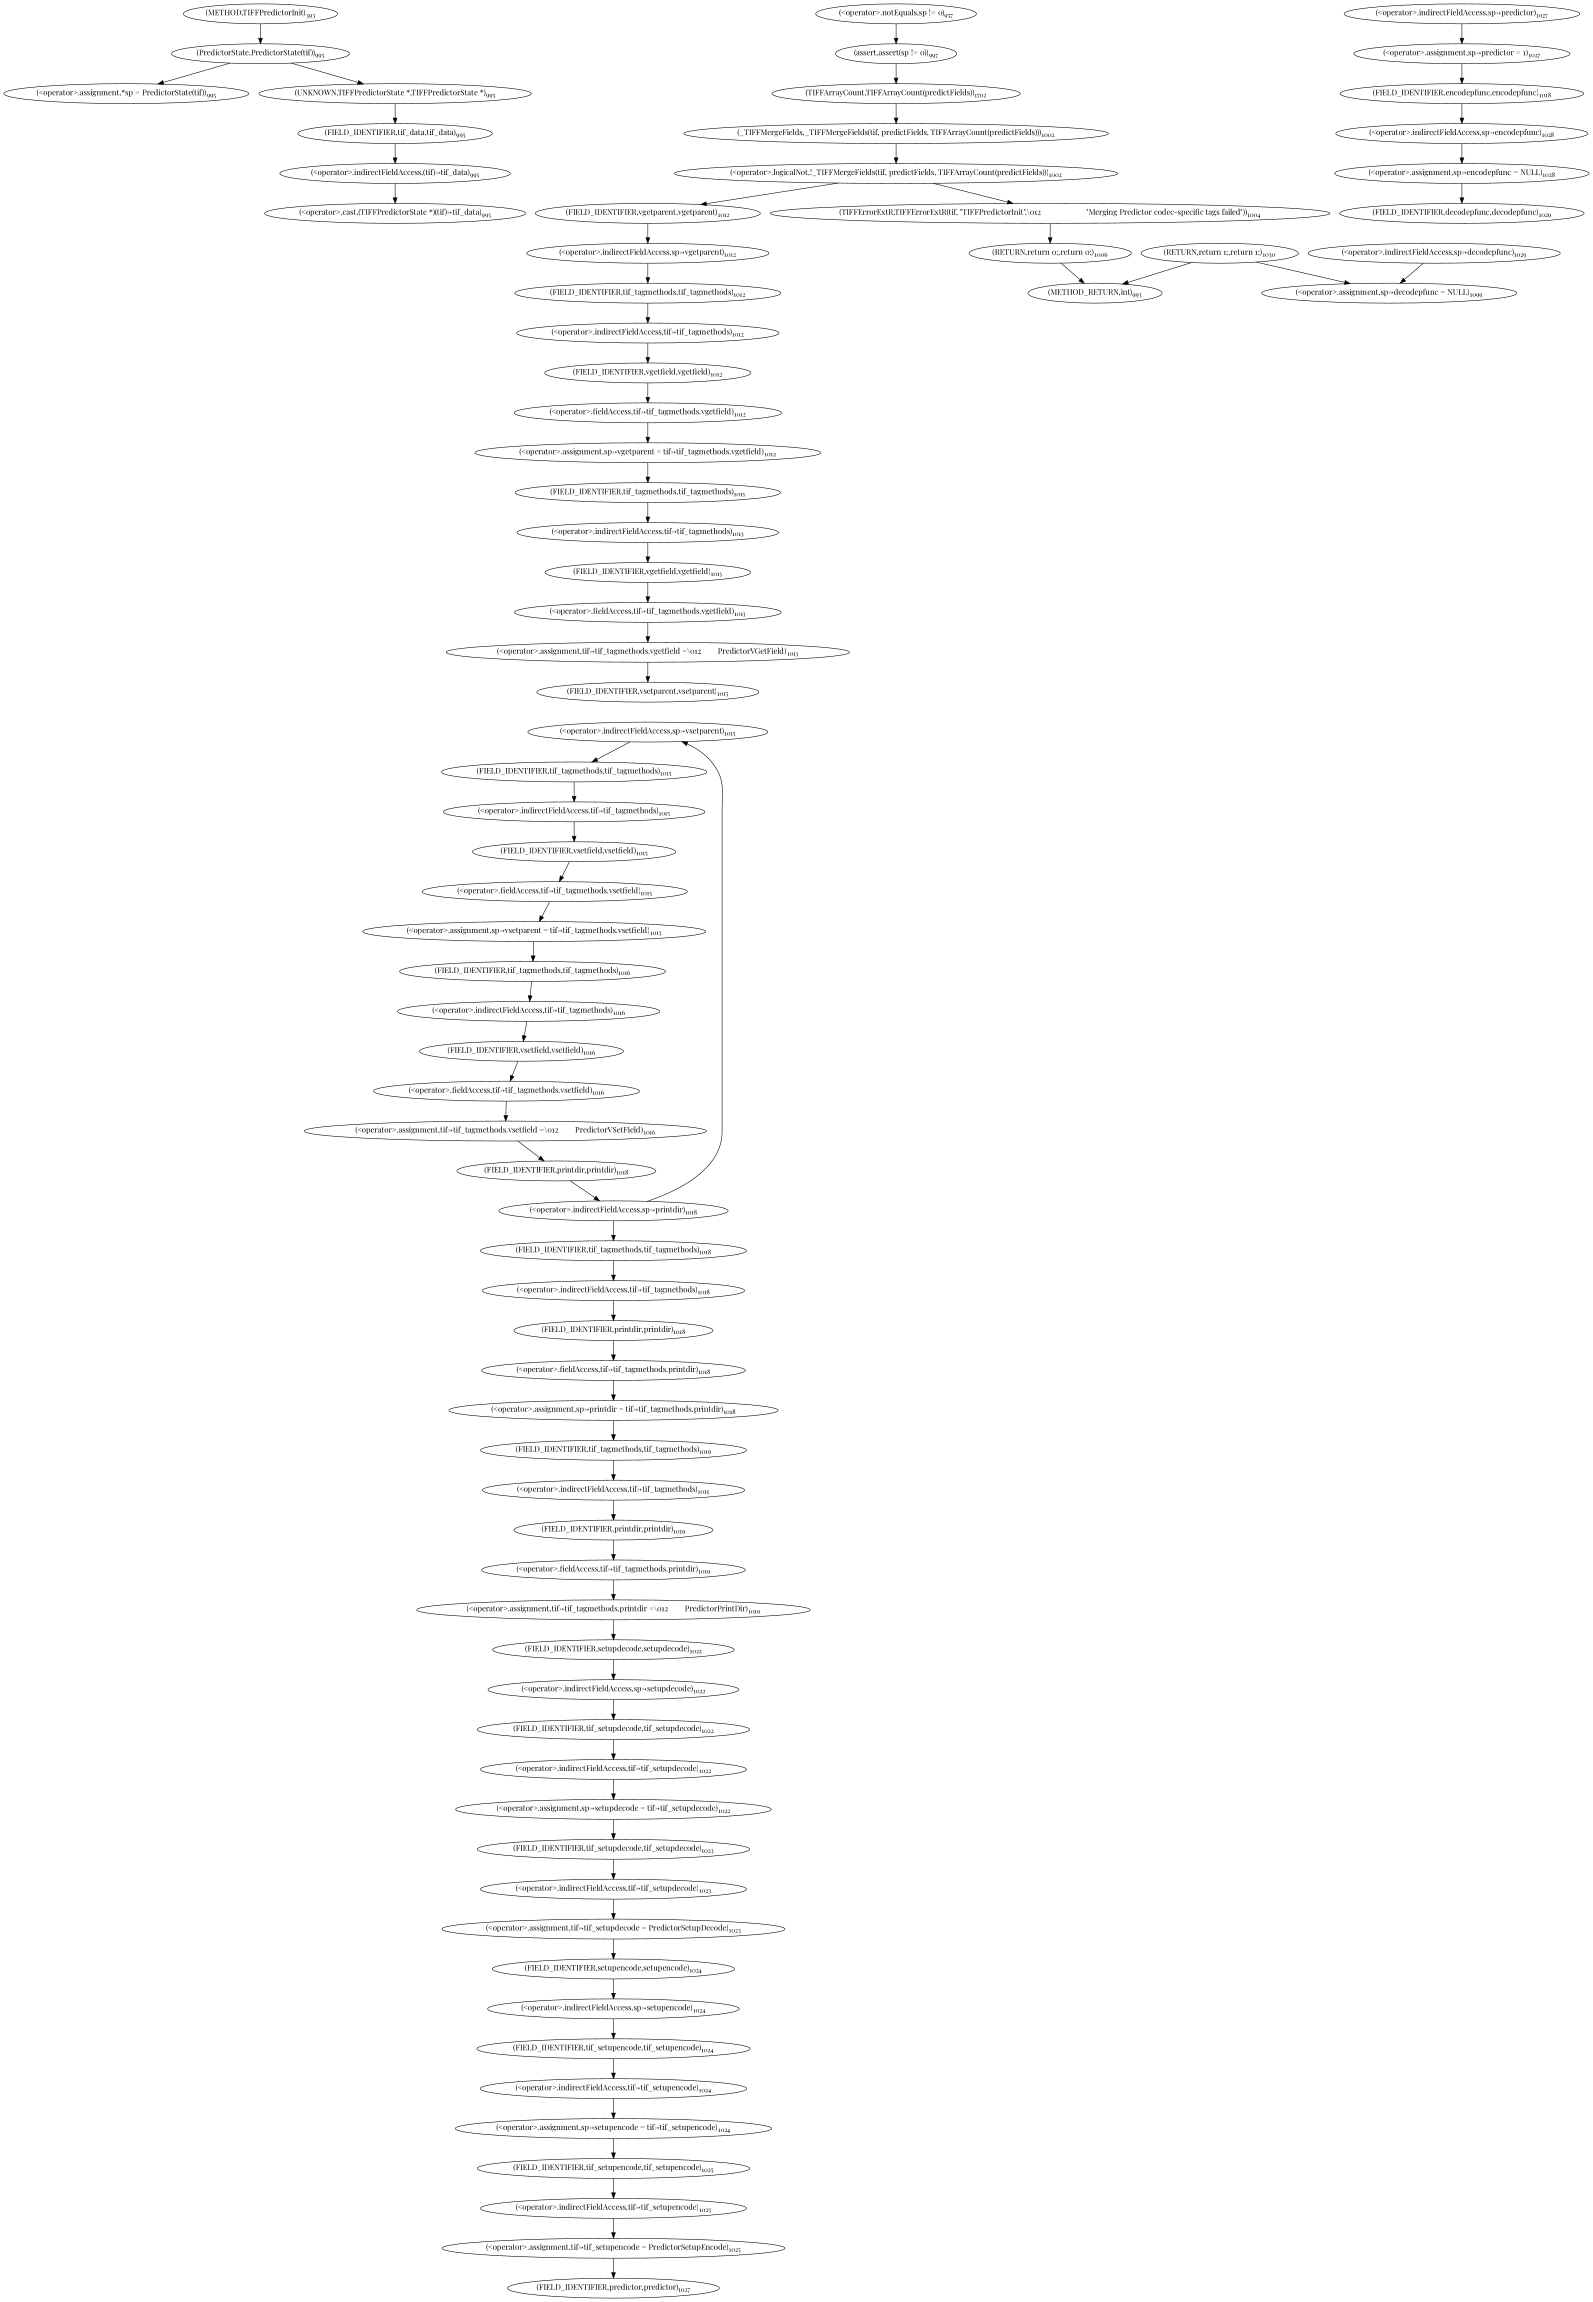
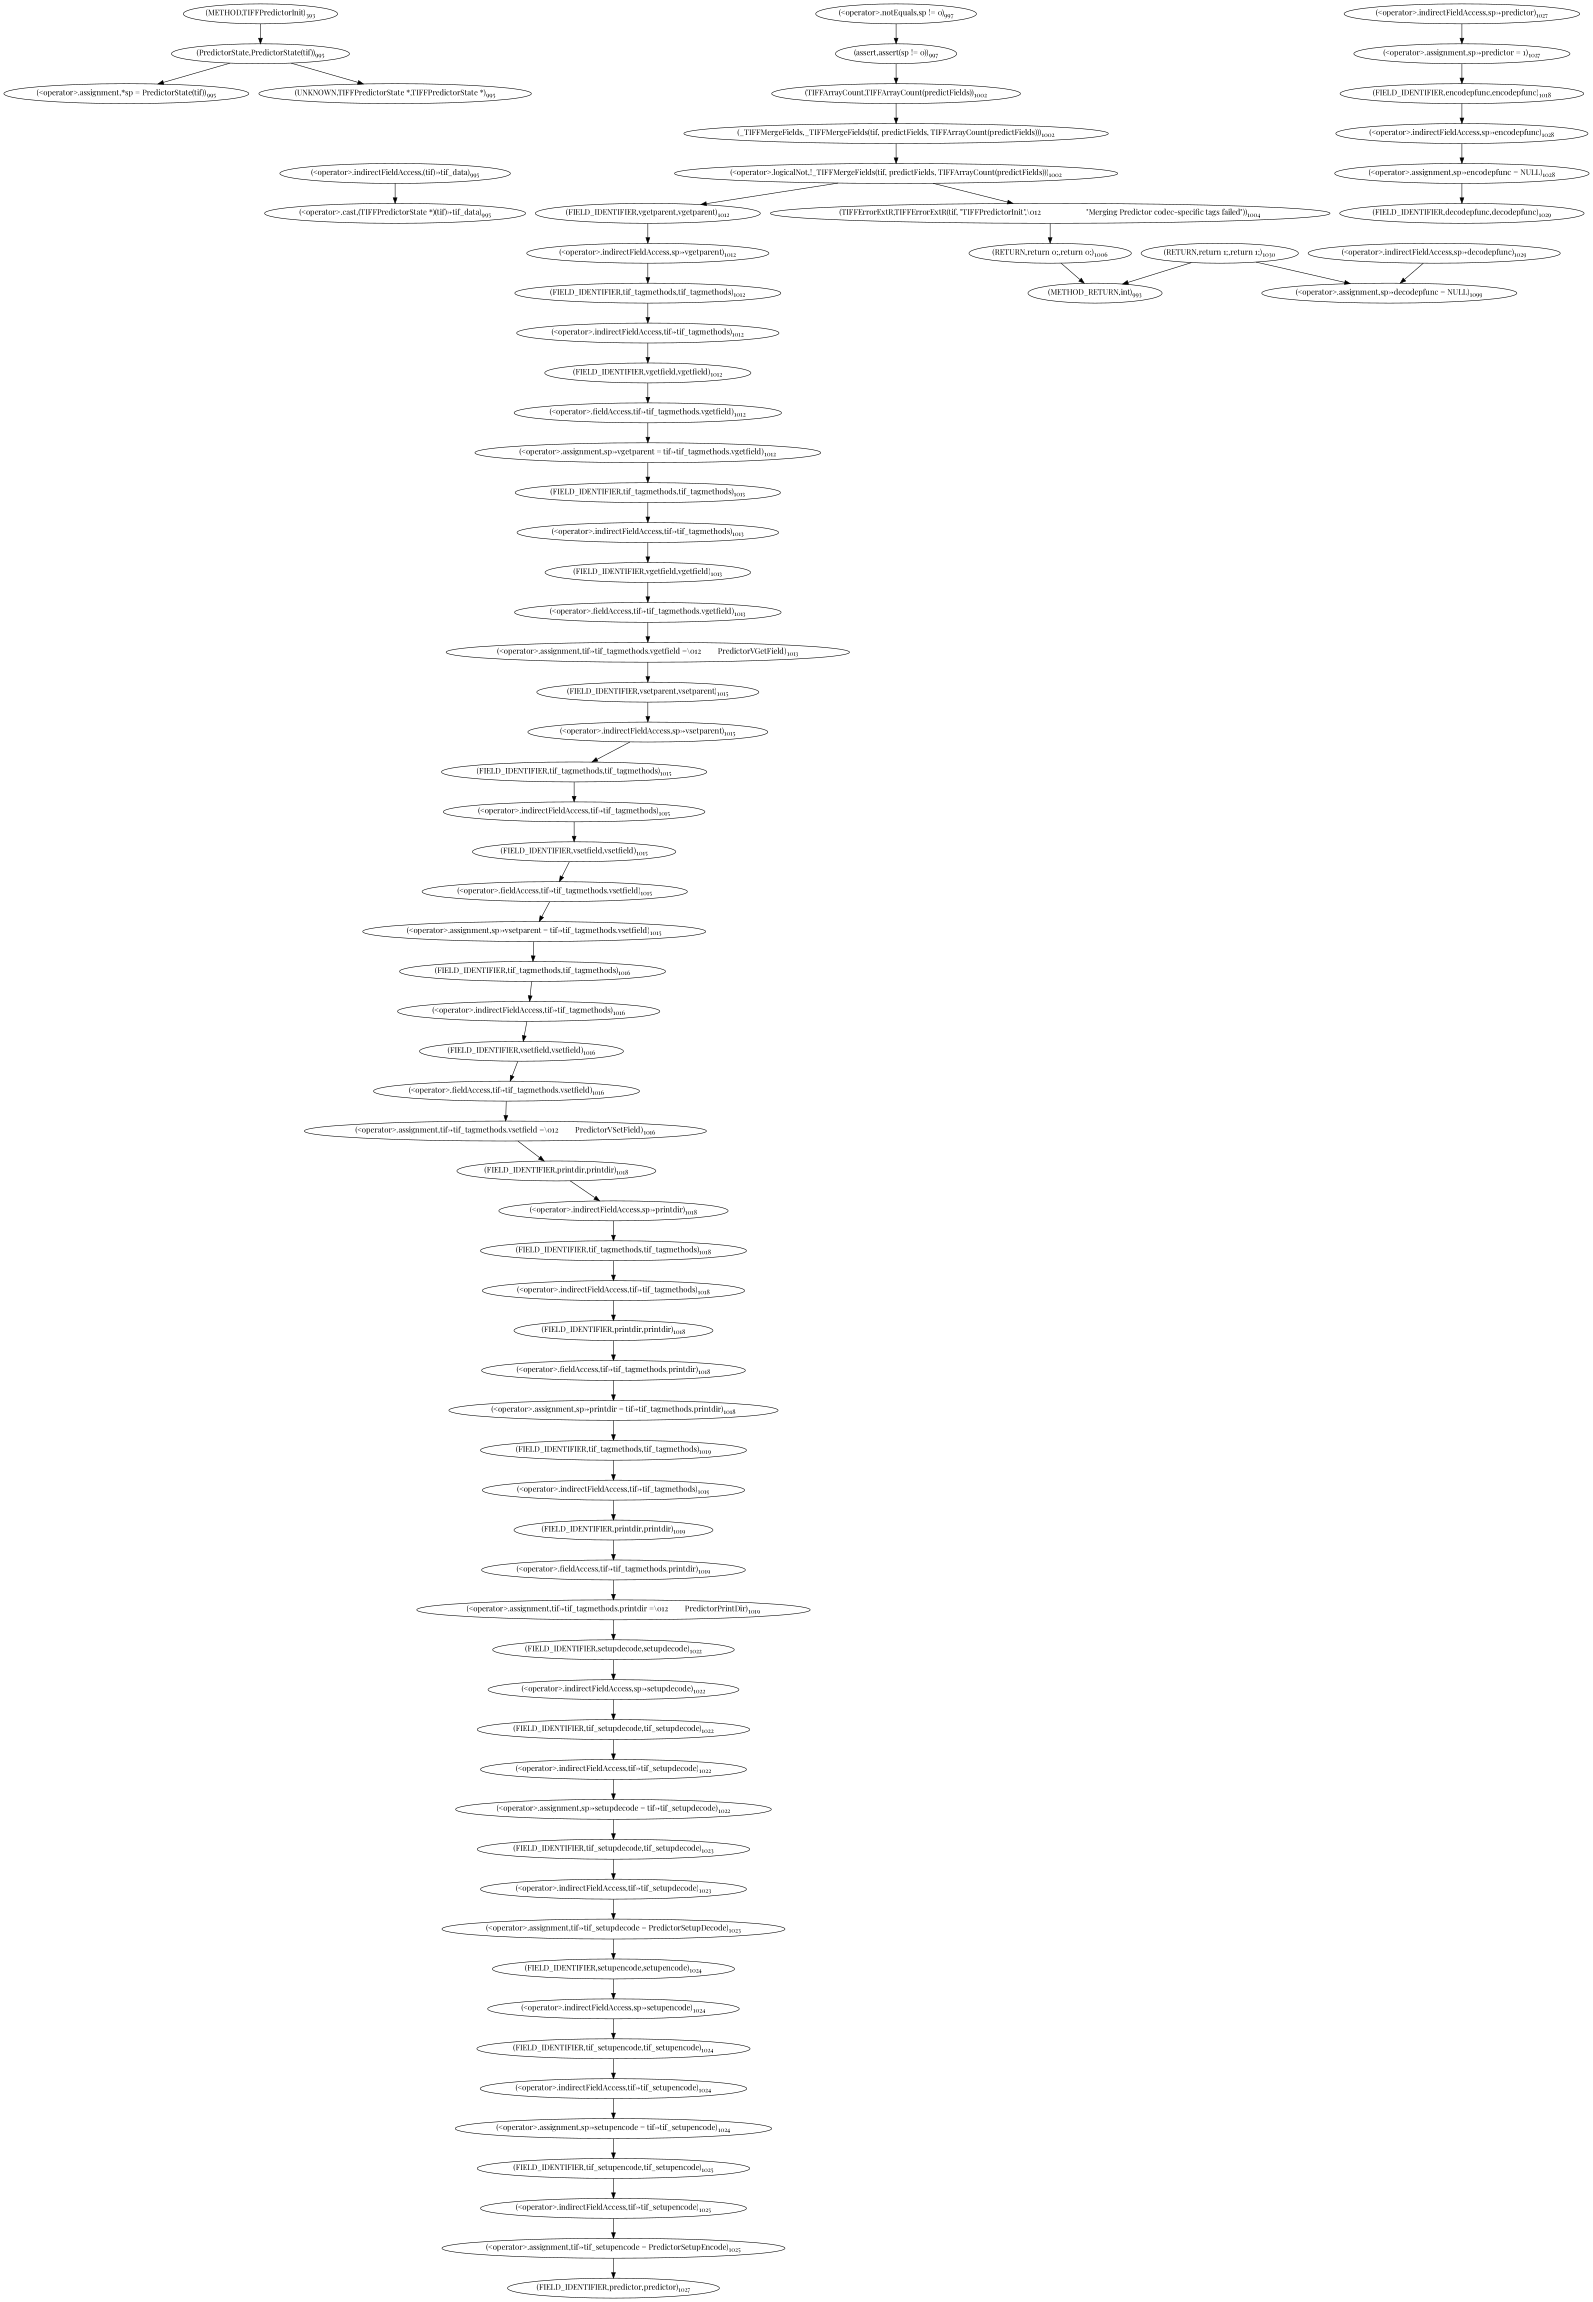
(949, 13) -> (949, 13)
(981, 93) -> (981, 93)
(395, 134) -> none
(722, 985) -> (648, 709)
